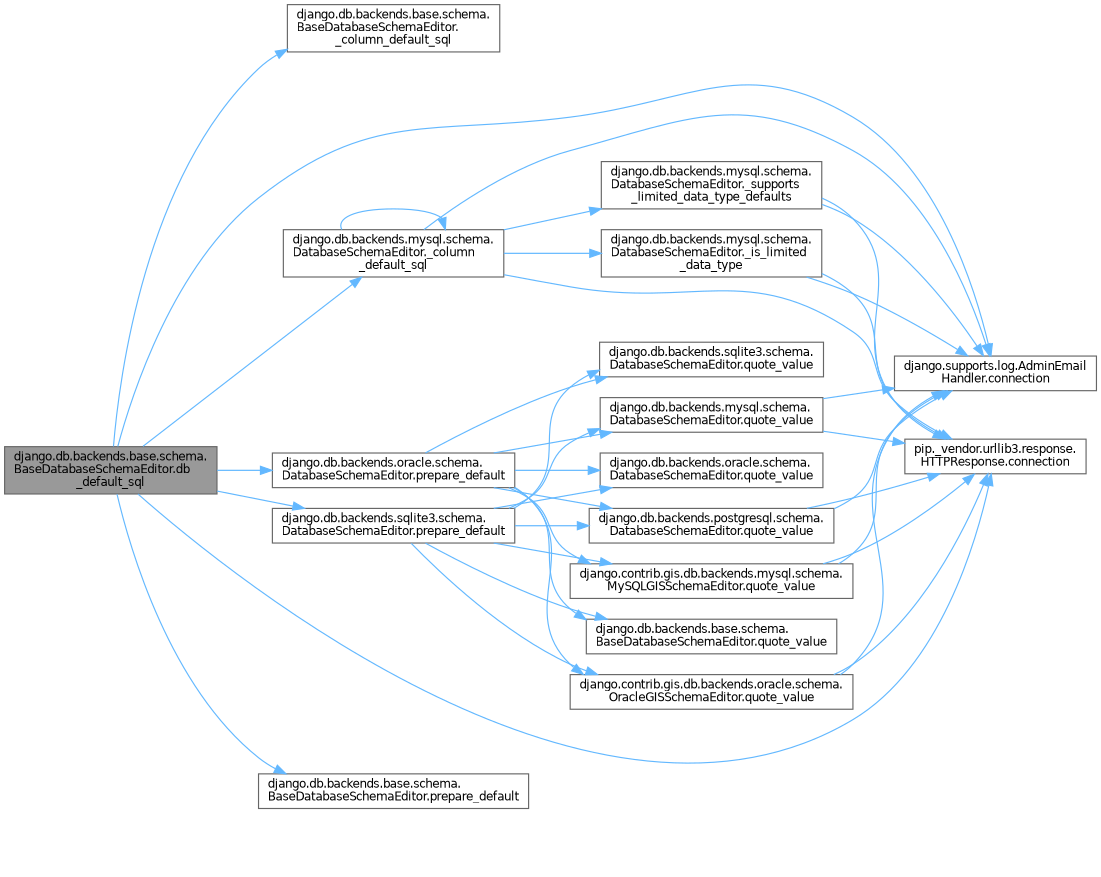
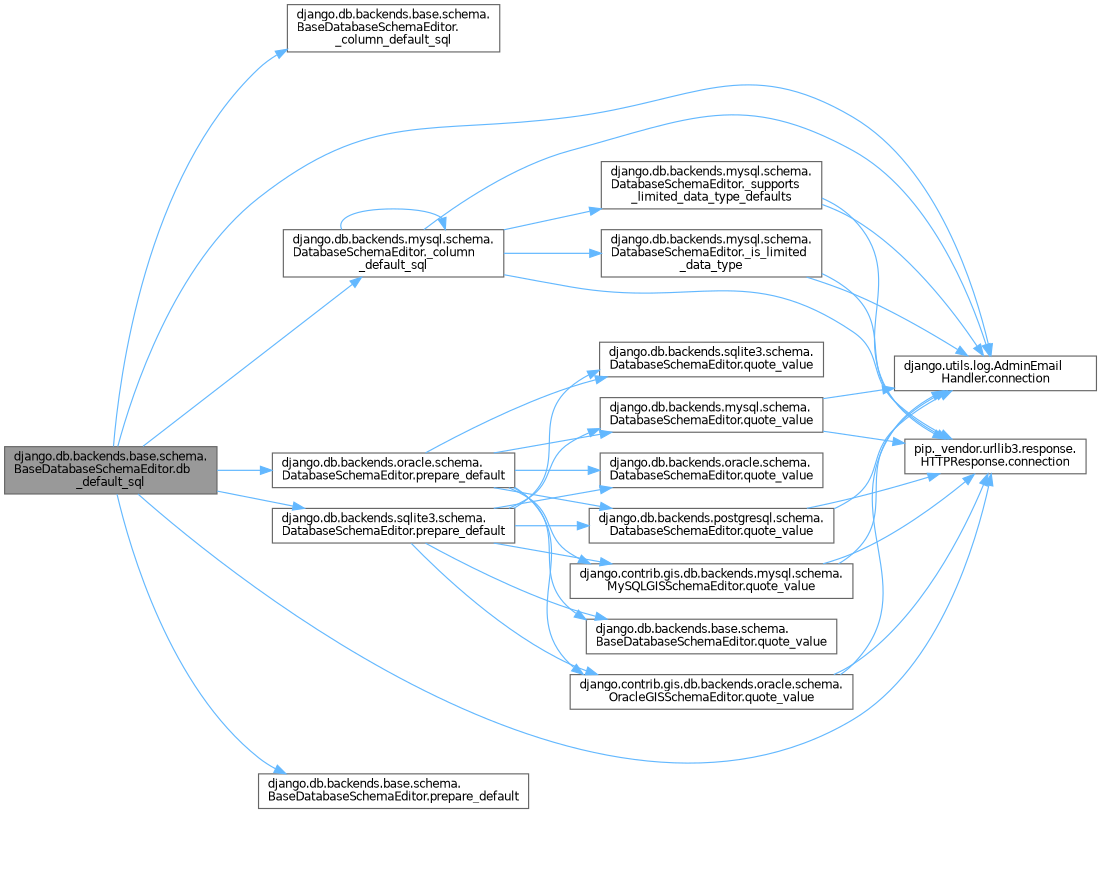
(995, 373) -> (995, 373)
